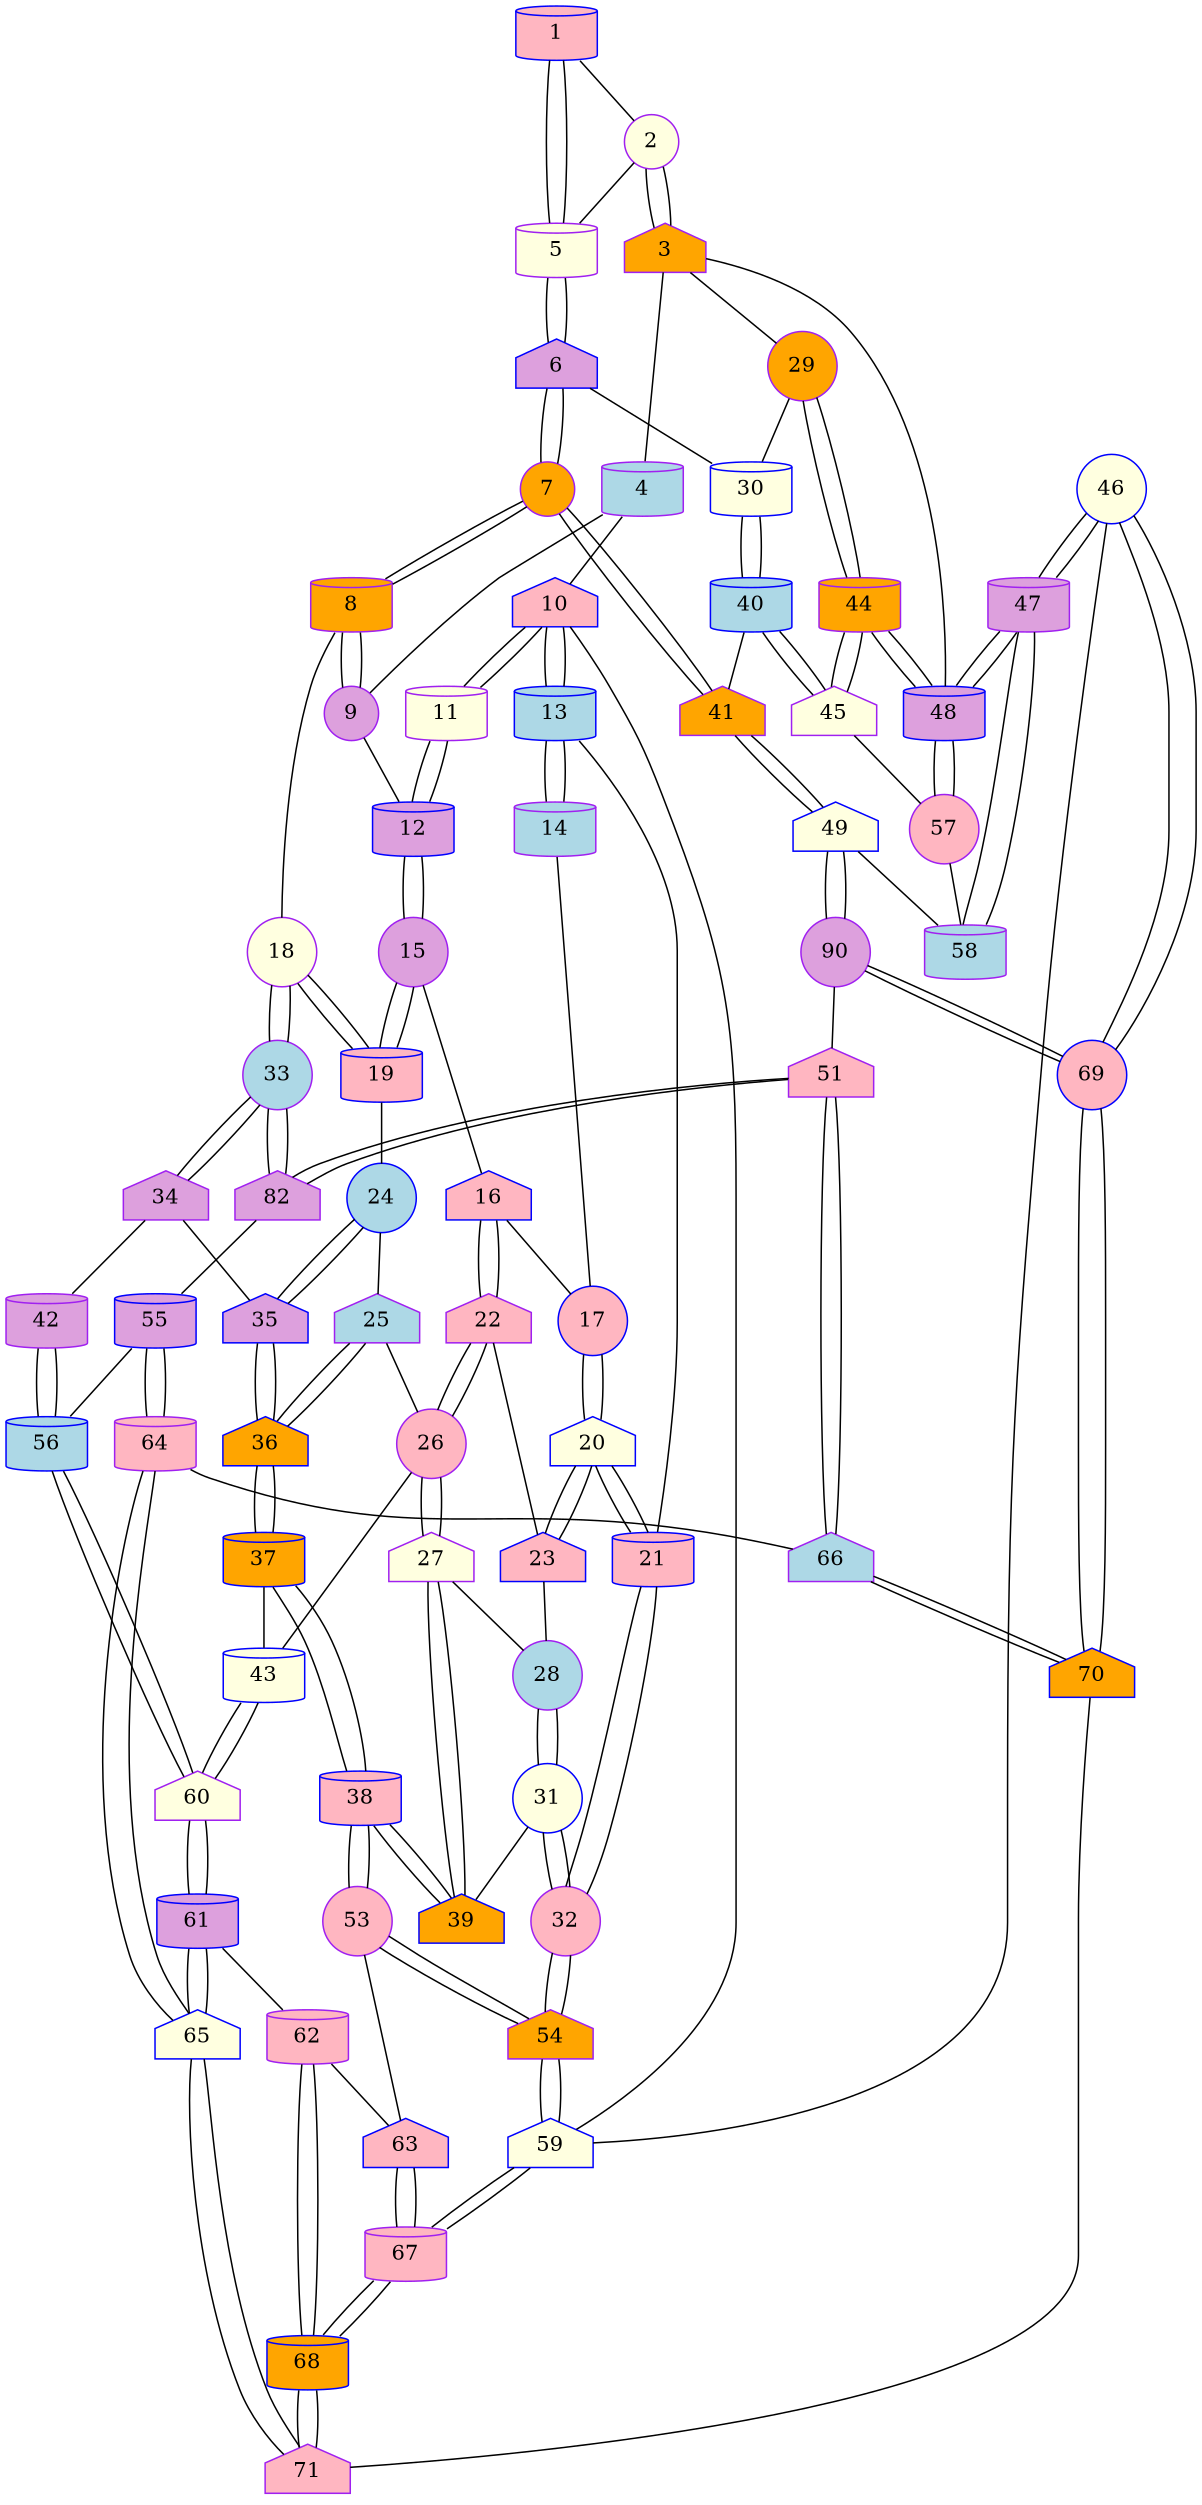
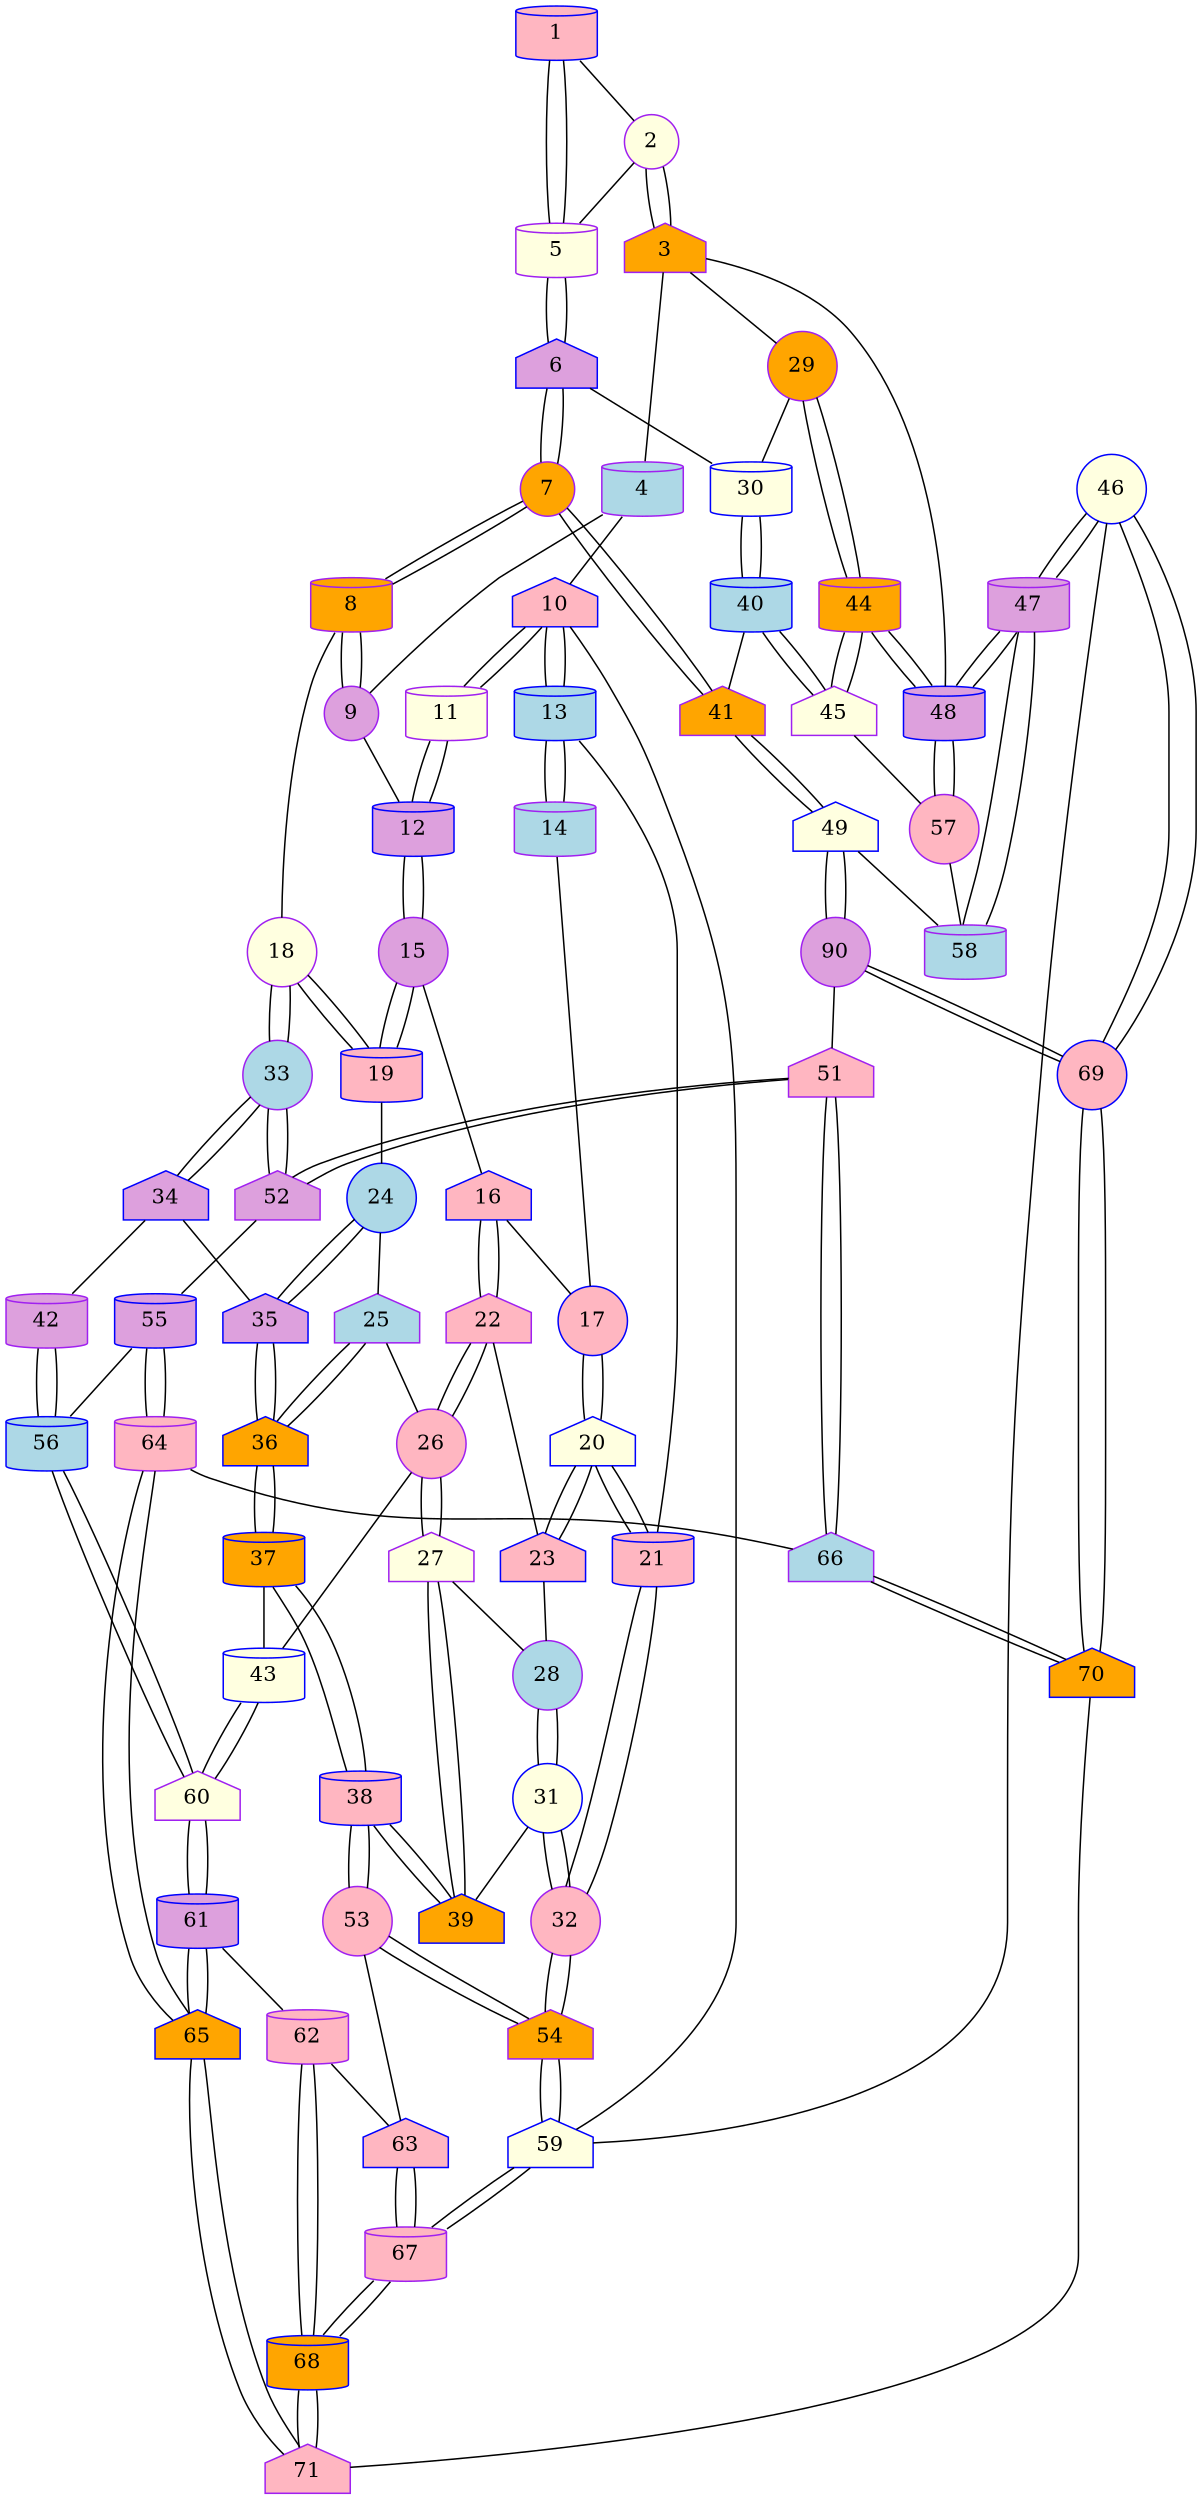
(166, 1198) -> (166, 1198)
(278, 1198) -> (278, 1198)
(198, 2037) -> (198, 2037)
